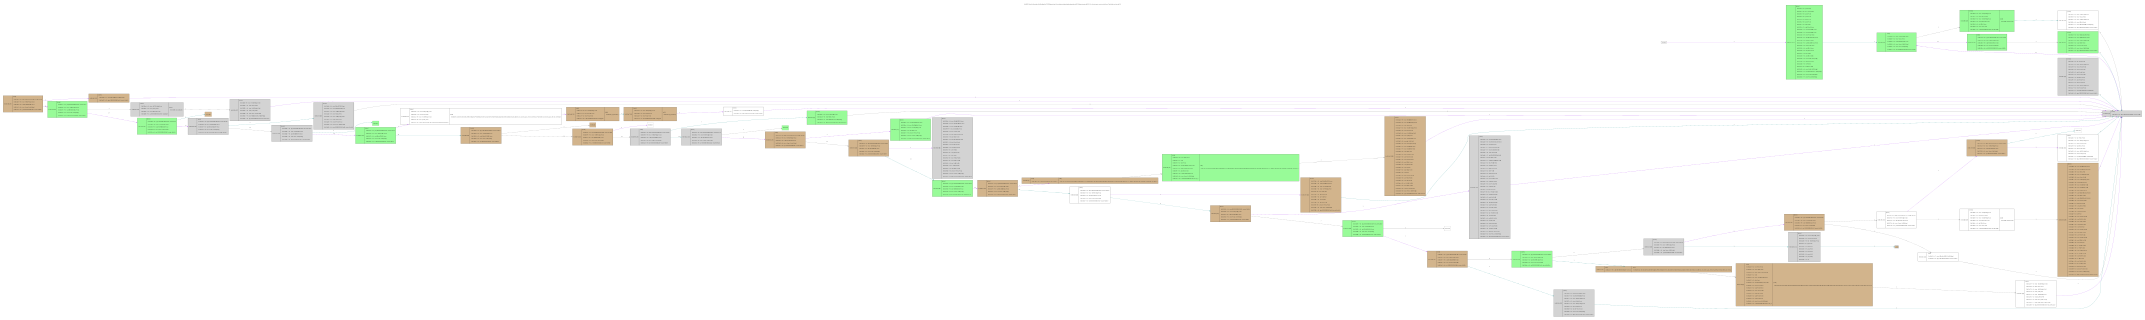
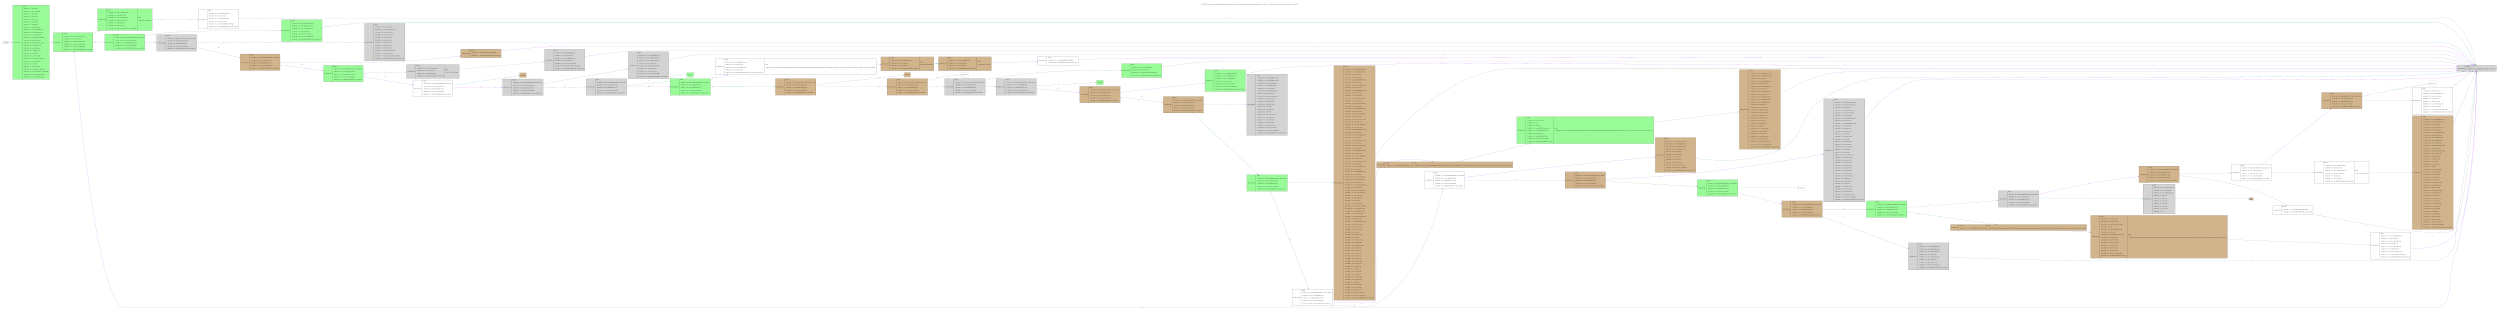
none -> (177, 43)
(157, 126) -> (433, 88)
none -> (1354, 183)
(998, 188) -> (1312, 297)
